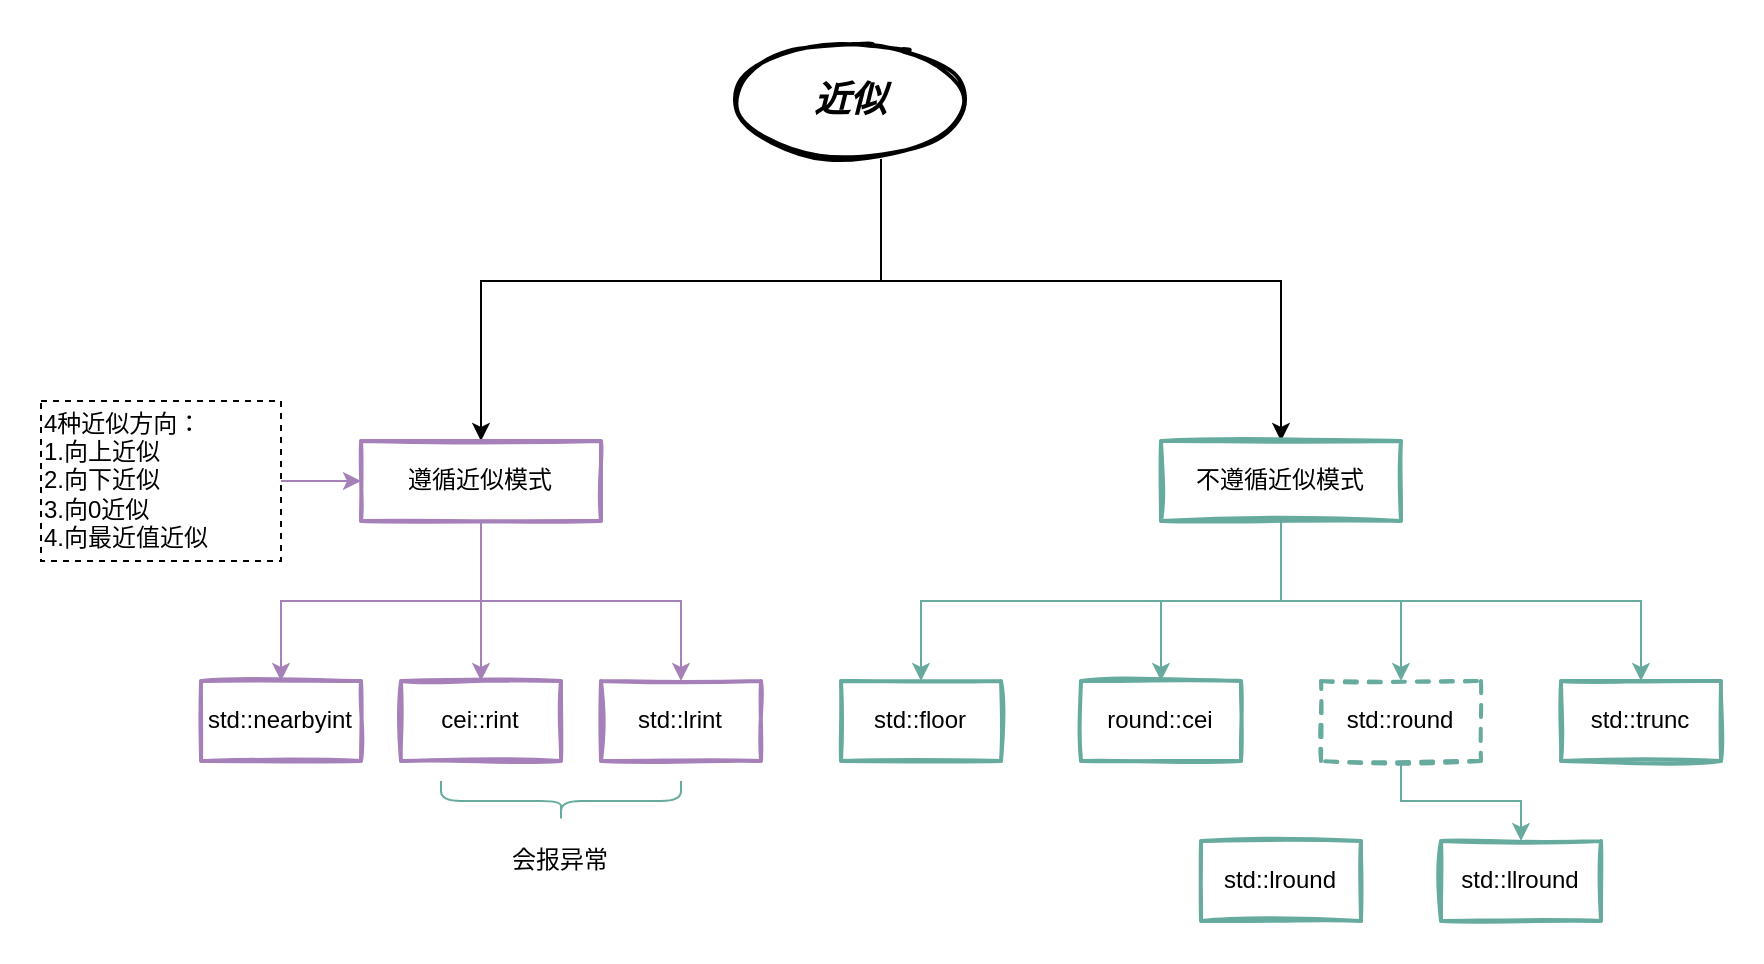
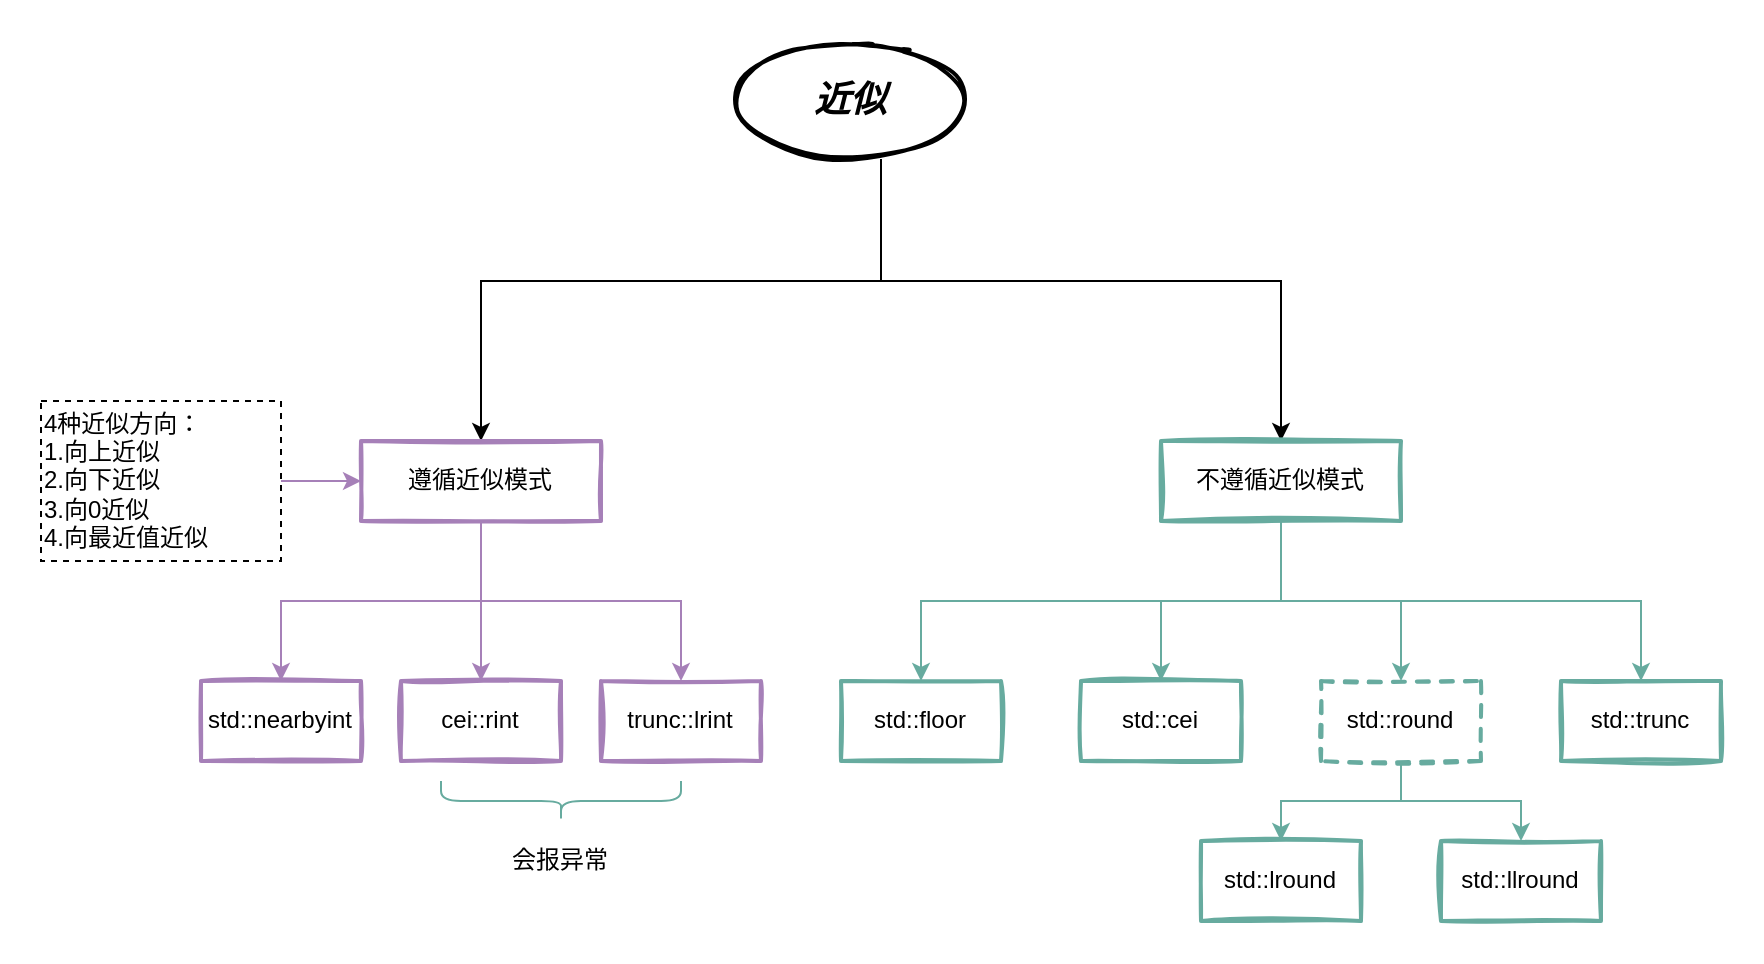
(681, 721) -> (681, 721)
(1161, 721) -> (1161, 721)
none -> (1326, 801)
